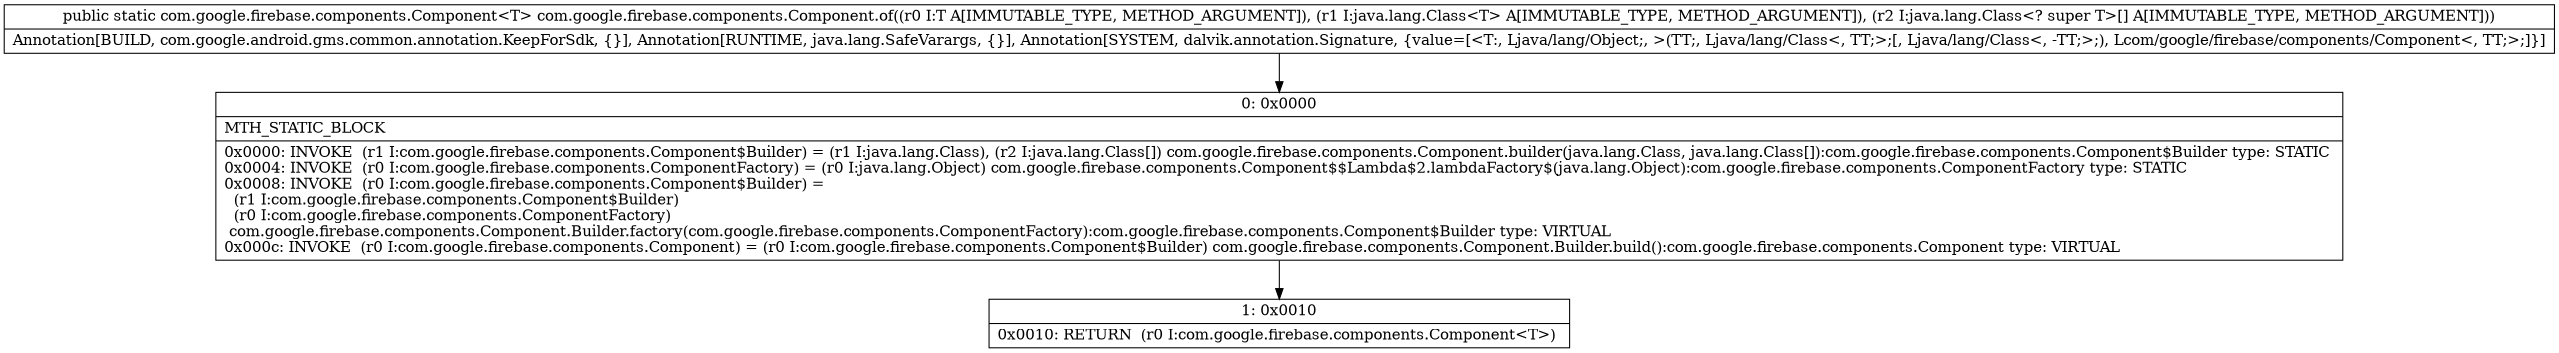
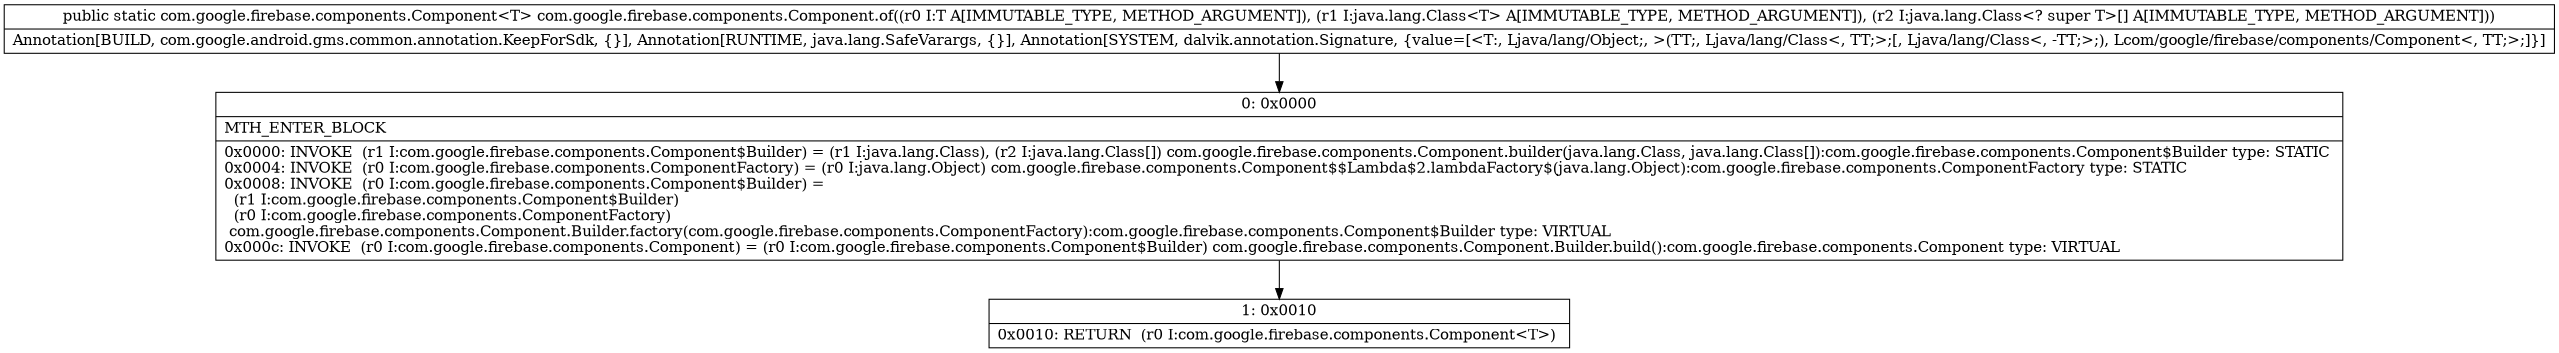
(305, 128) -> (306, 128)
